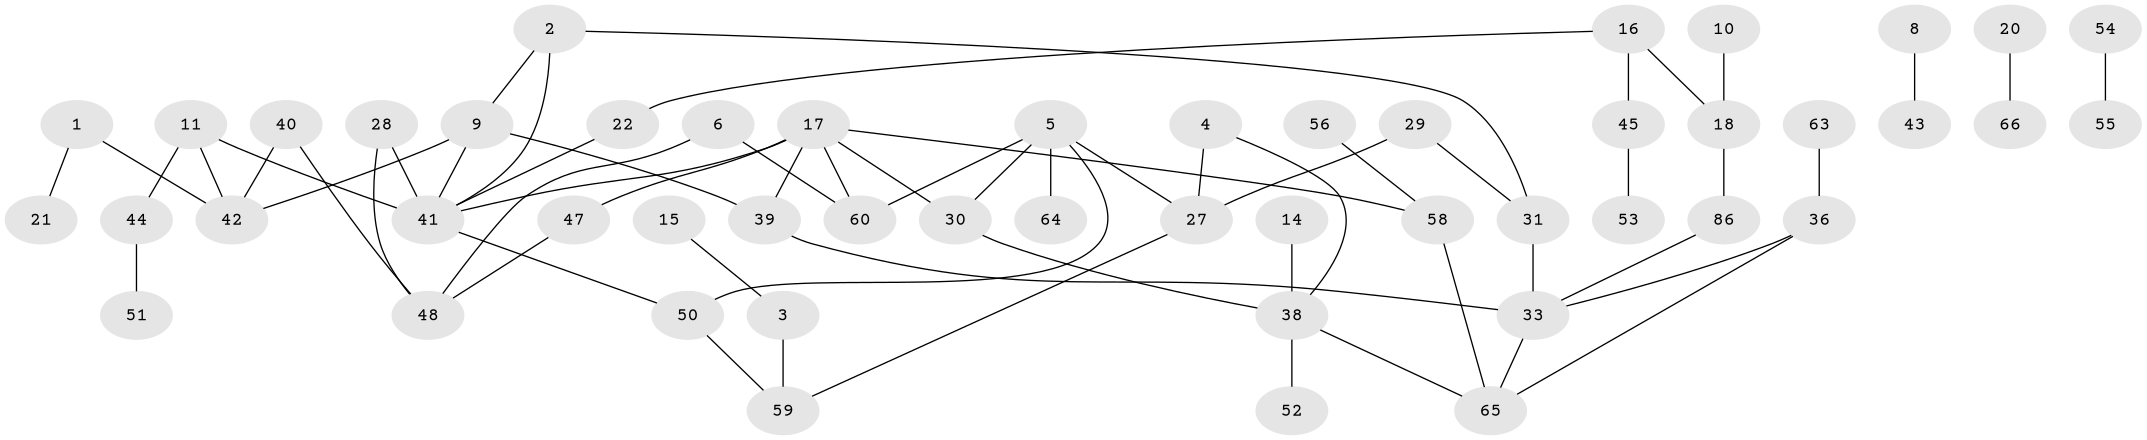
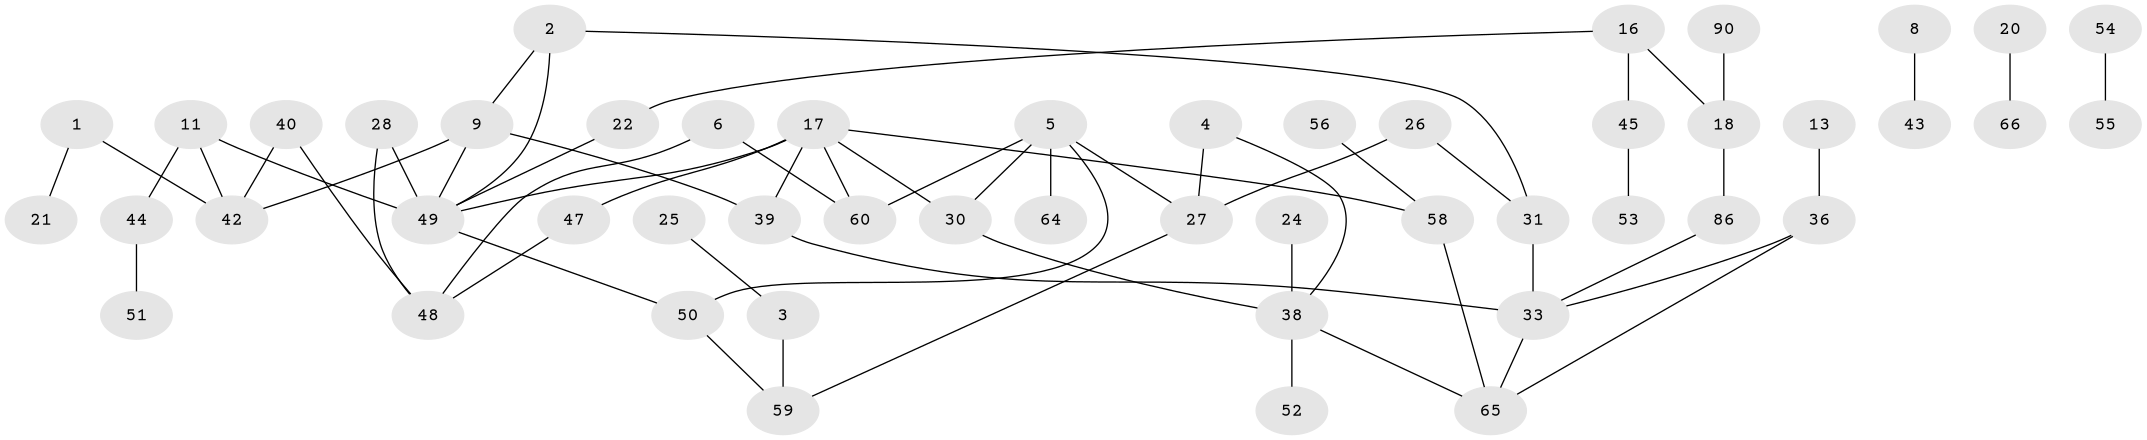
(1724, 29) -> (1724, 29)
(1415, 125) -> (1415, 125)
(1819, 125) -> (1819, 125)
(428, 220) -> (428, 220)
(669, 220) -> (669, 220)
(1292, 220) -> (1292, 220)
